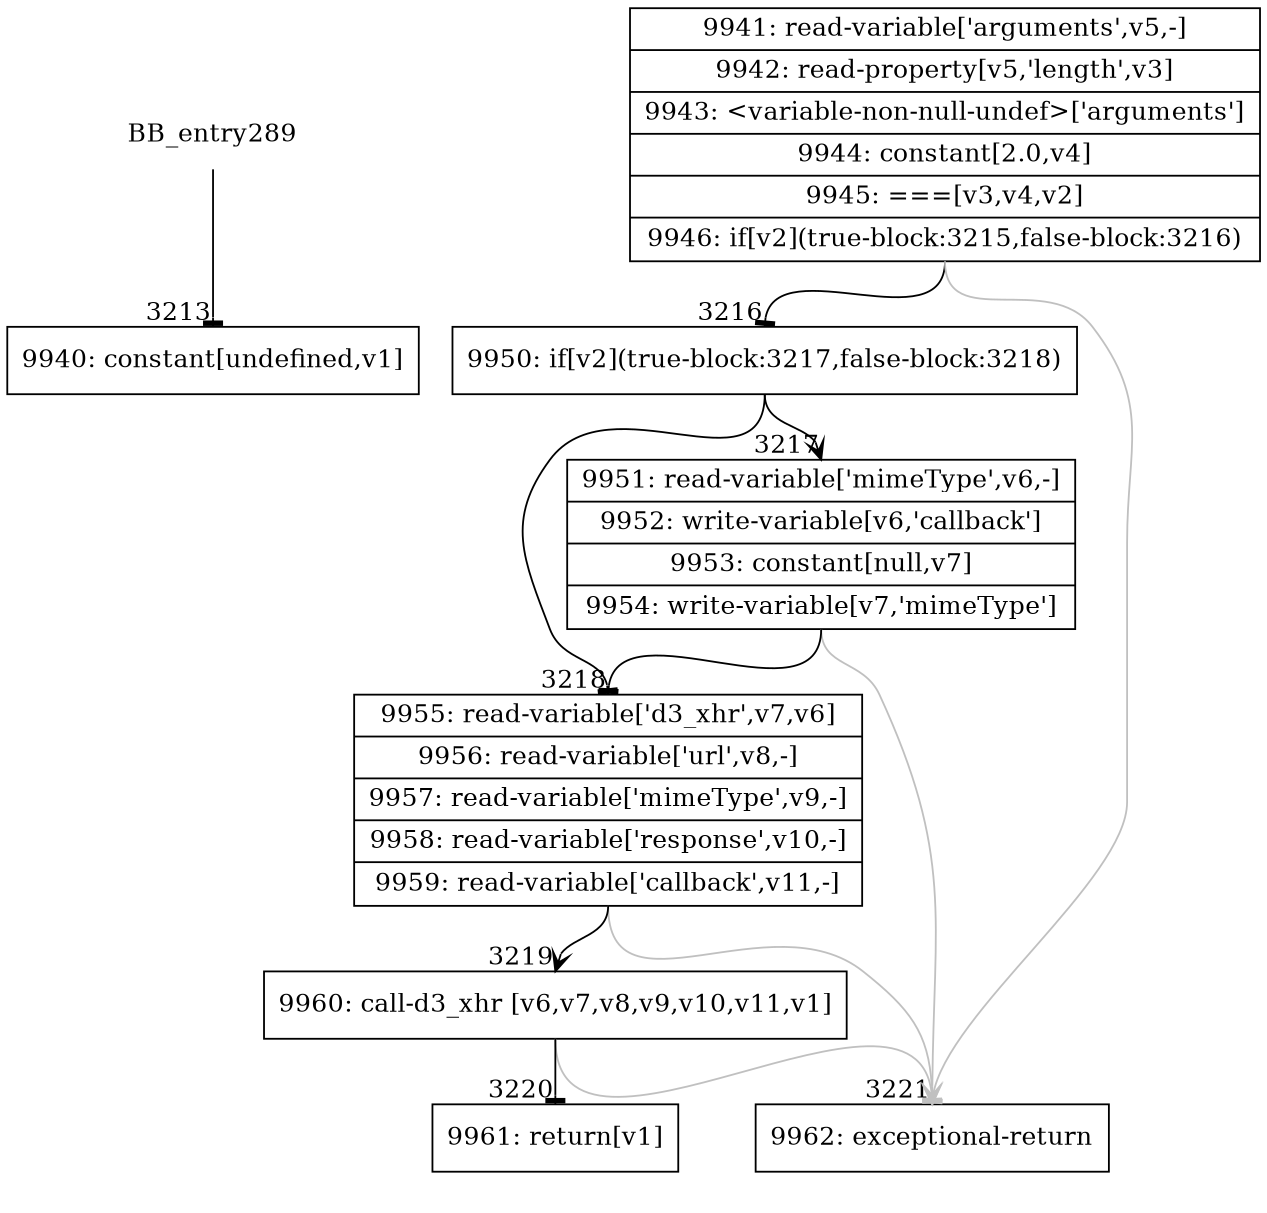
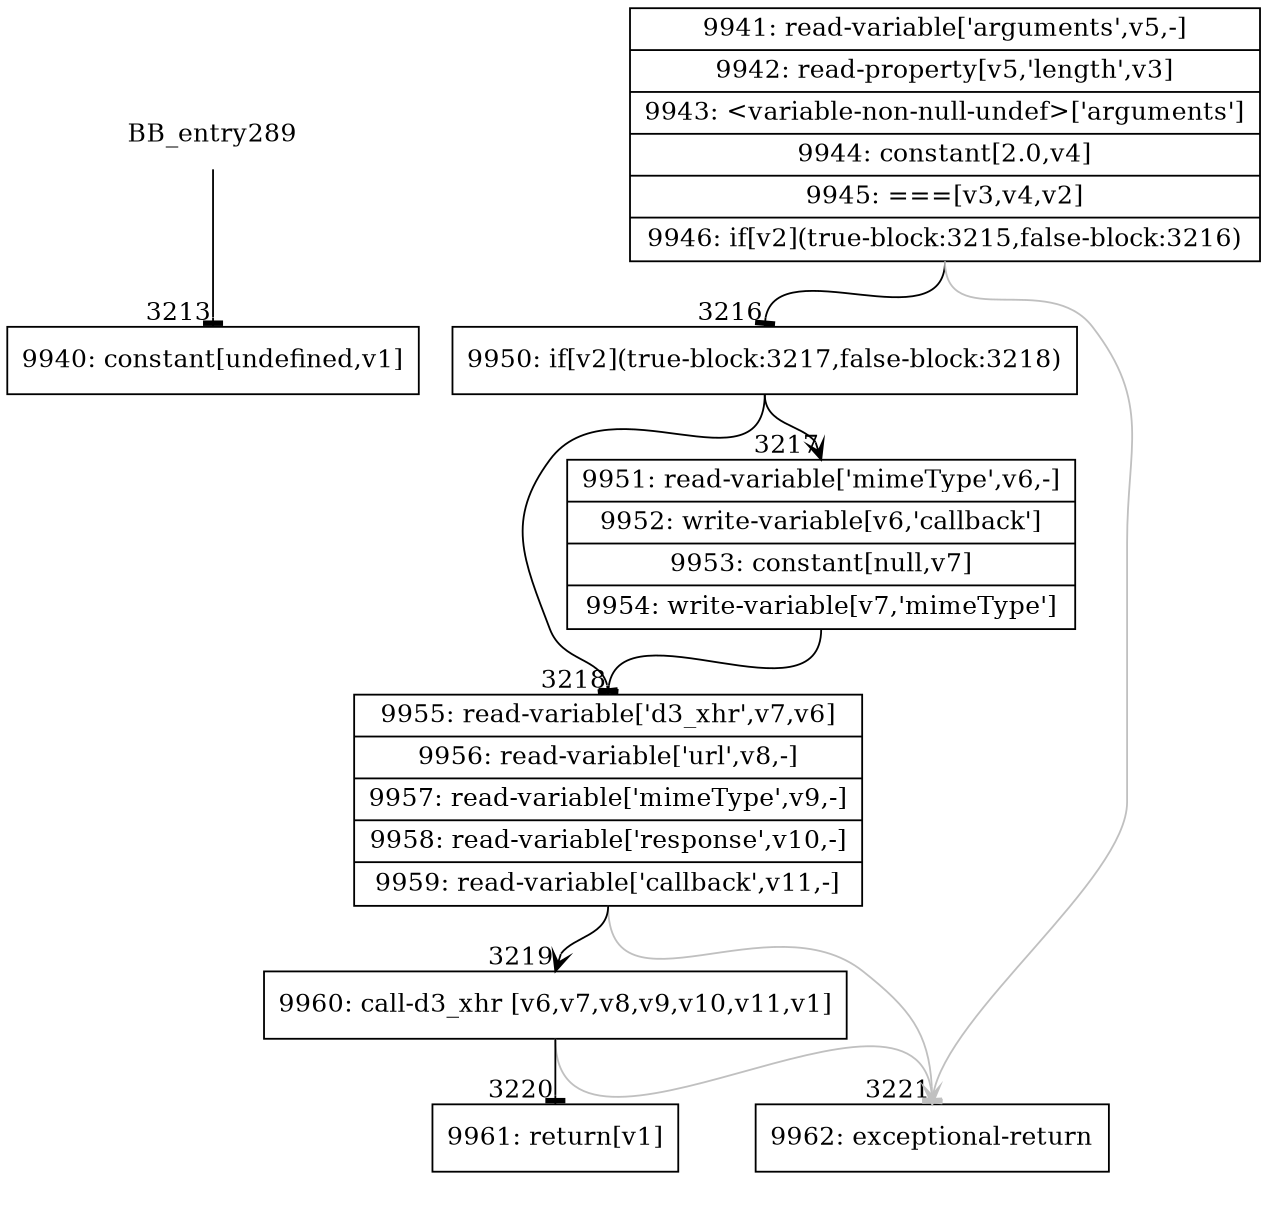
(928, 840) -> none
